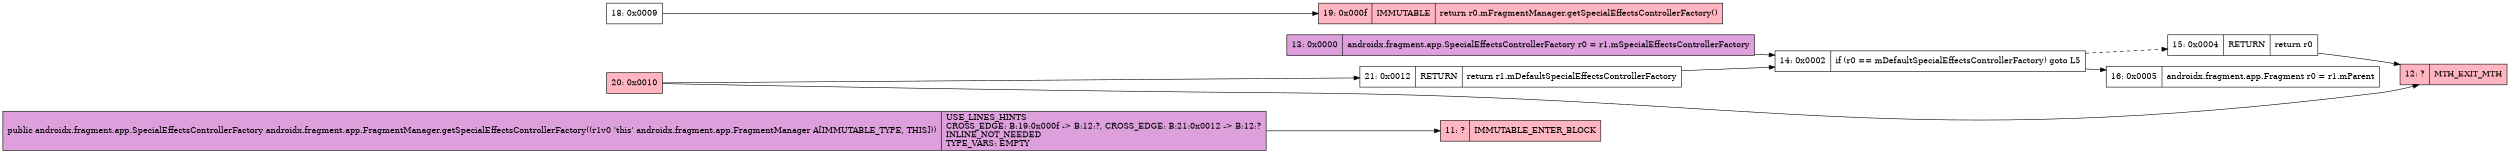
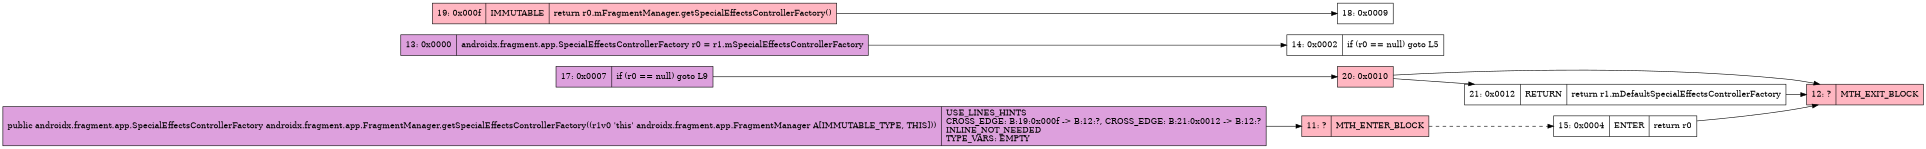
(988, 14) -> (1084, 14)
(2247, 45) -> (1629, 126)
(2124, 51) -> (1488, 126)
(1958, 61) -> (1393, 45)
(1725, 69) -> (1793, 95)
(2468, 74) -> (1880, 94)
none -> (635, 77)
(2243, 77) -> none
(1535, 131) -> (1380, 126)
